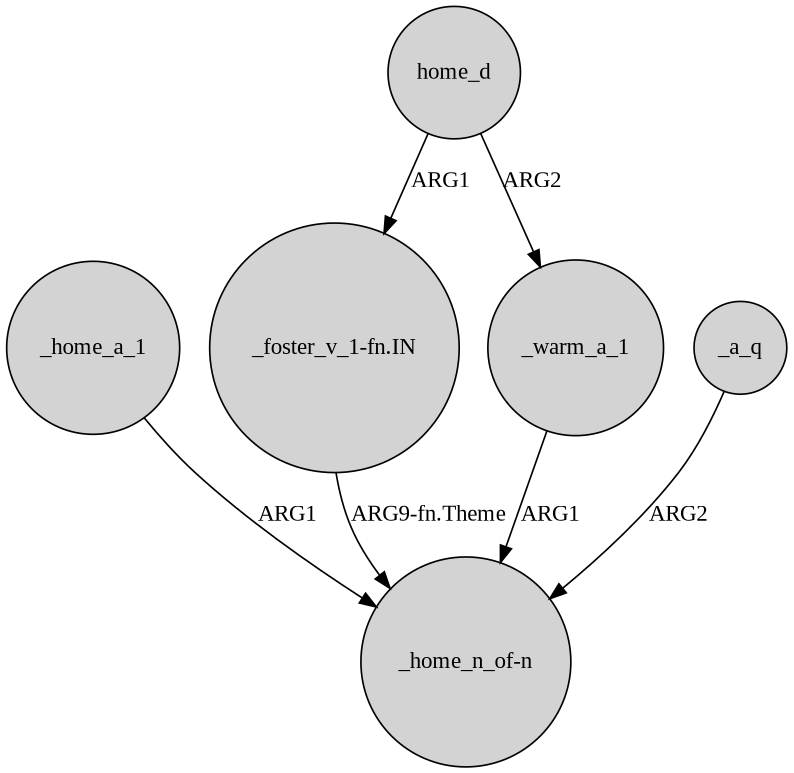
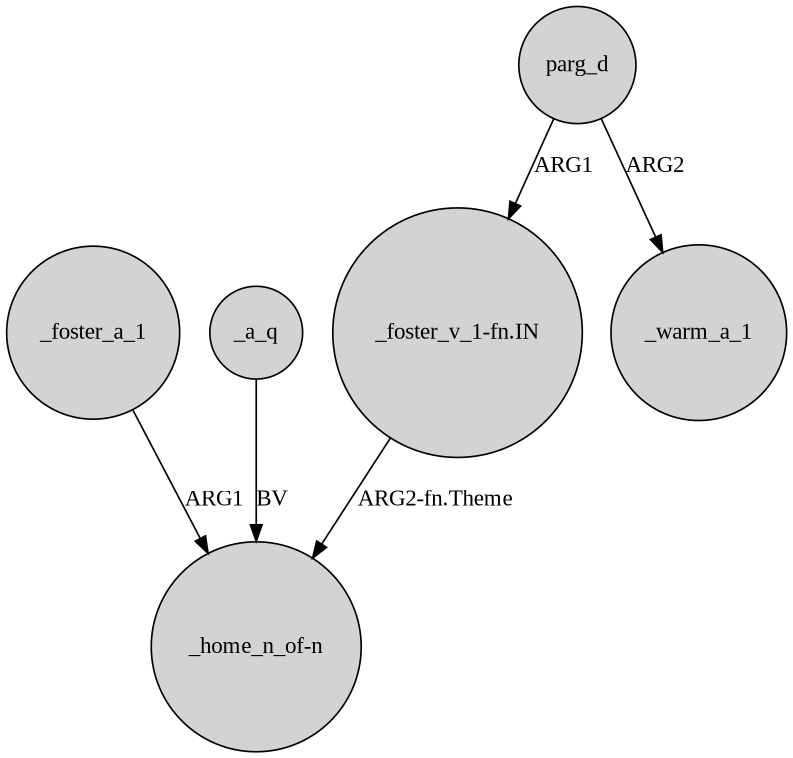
(454, 73) -> (577, 65)
(93, 348) -> (93, 333)
(526, 489) -> none
(429, 515) -> (436, 499)
(679, 515) -> (272, 499)
